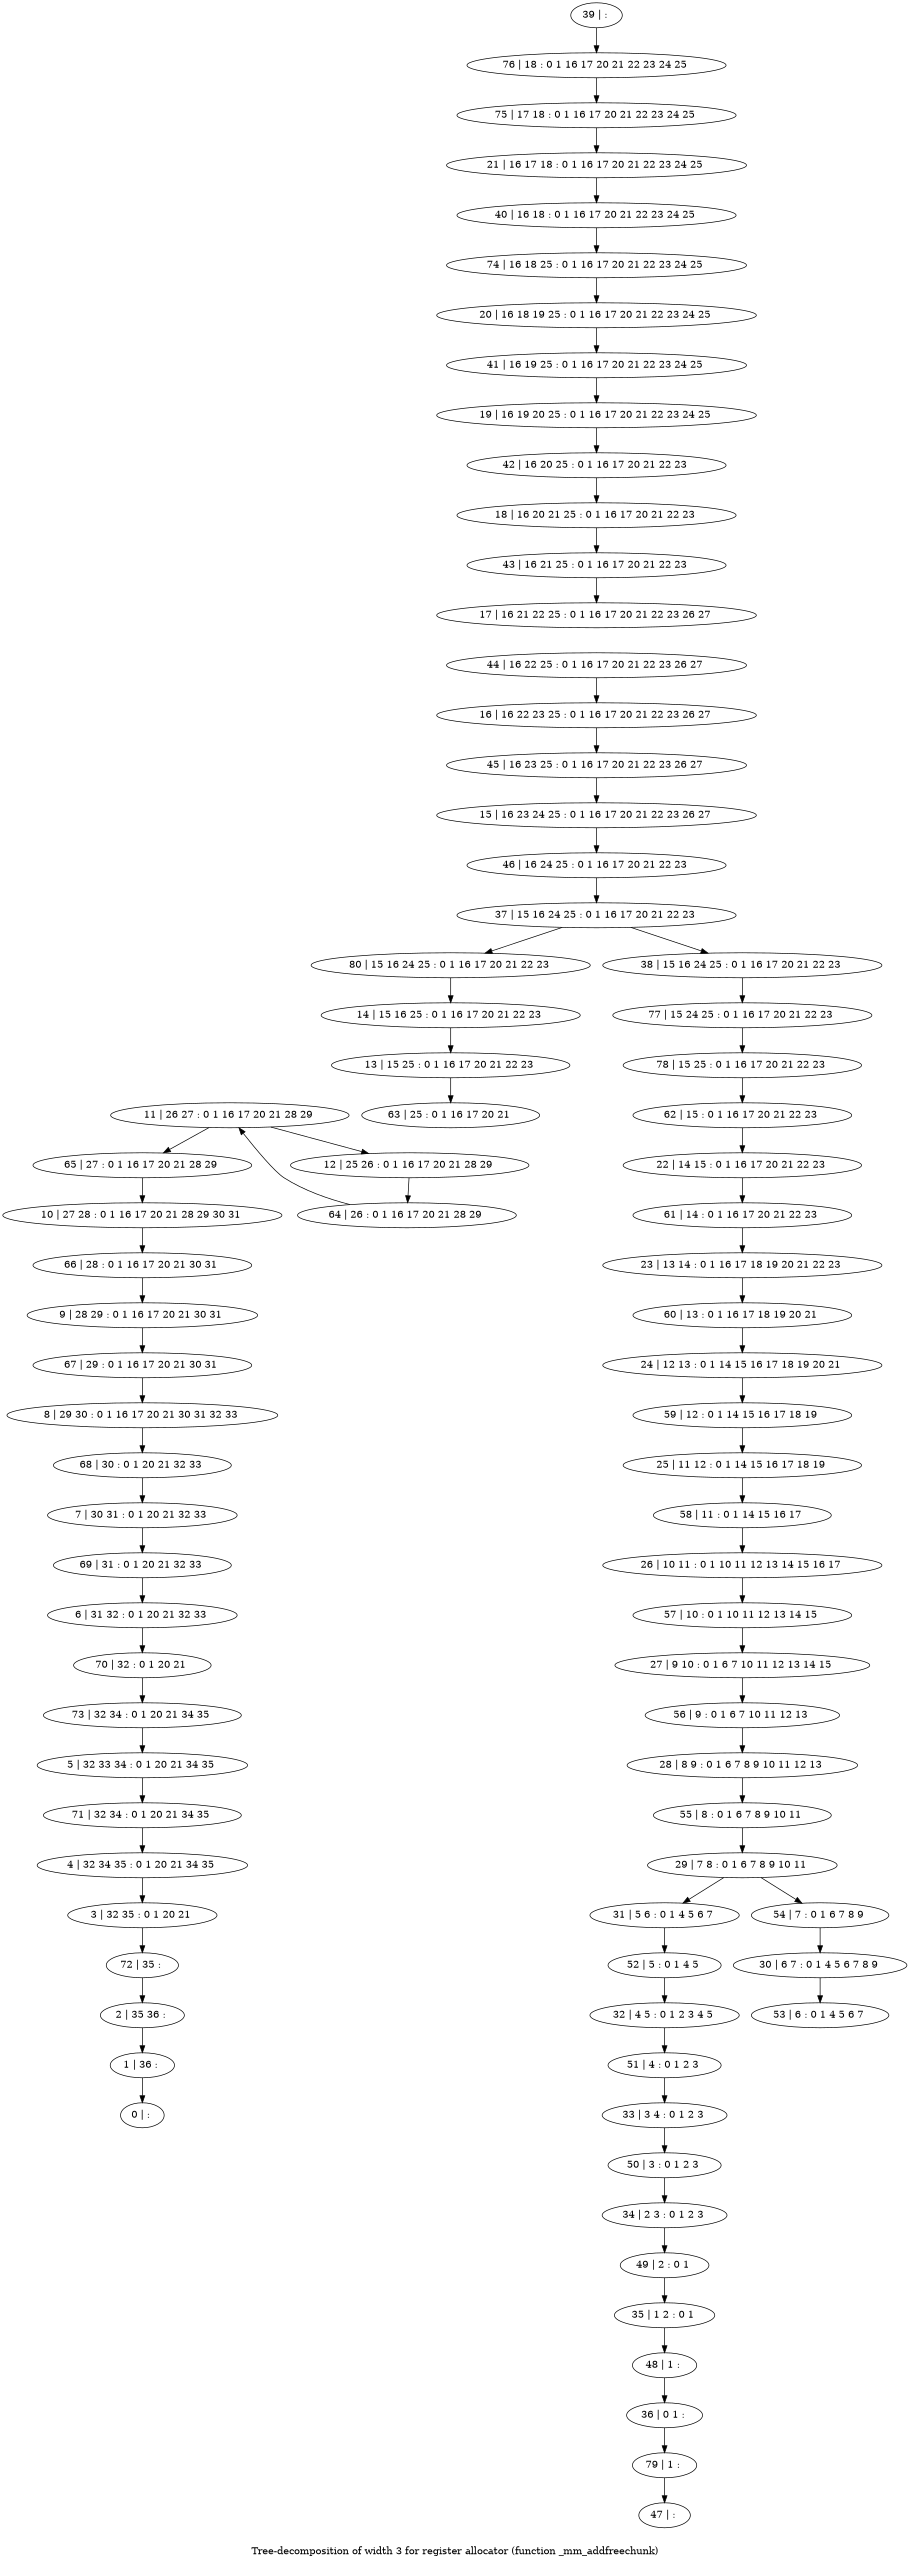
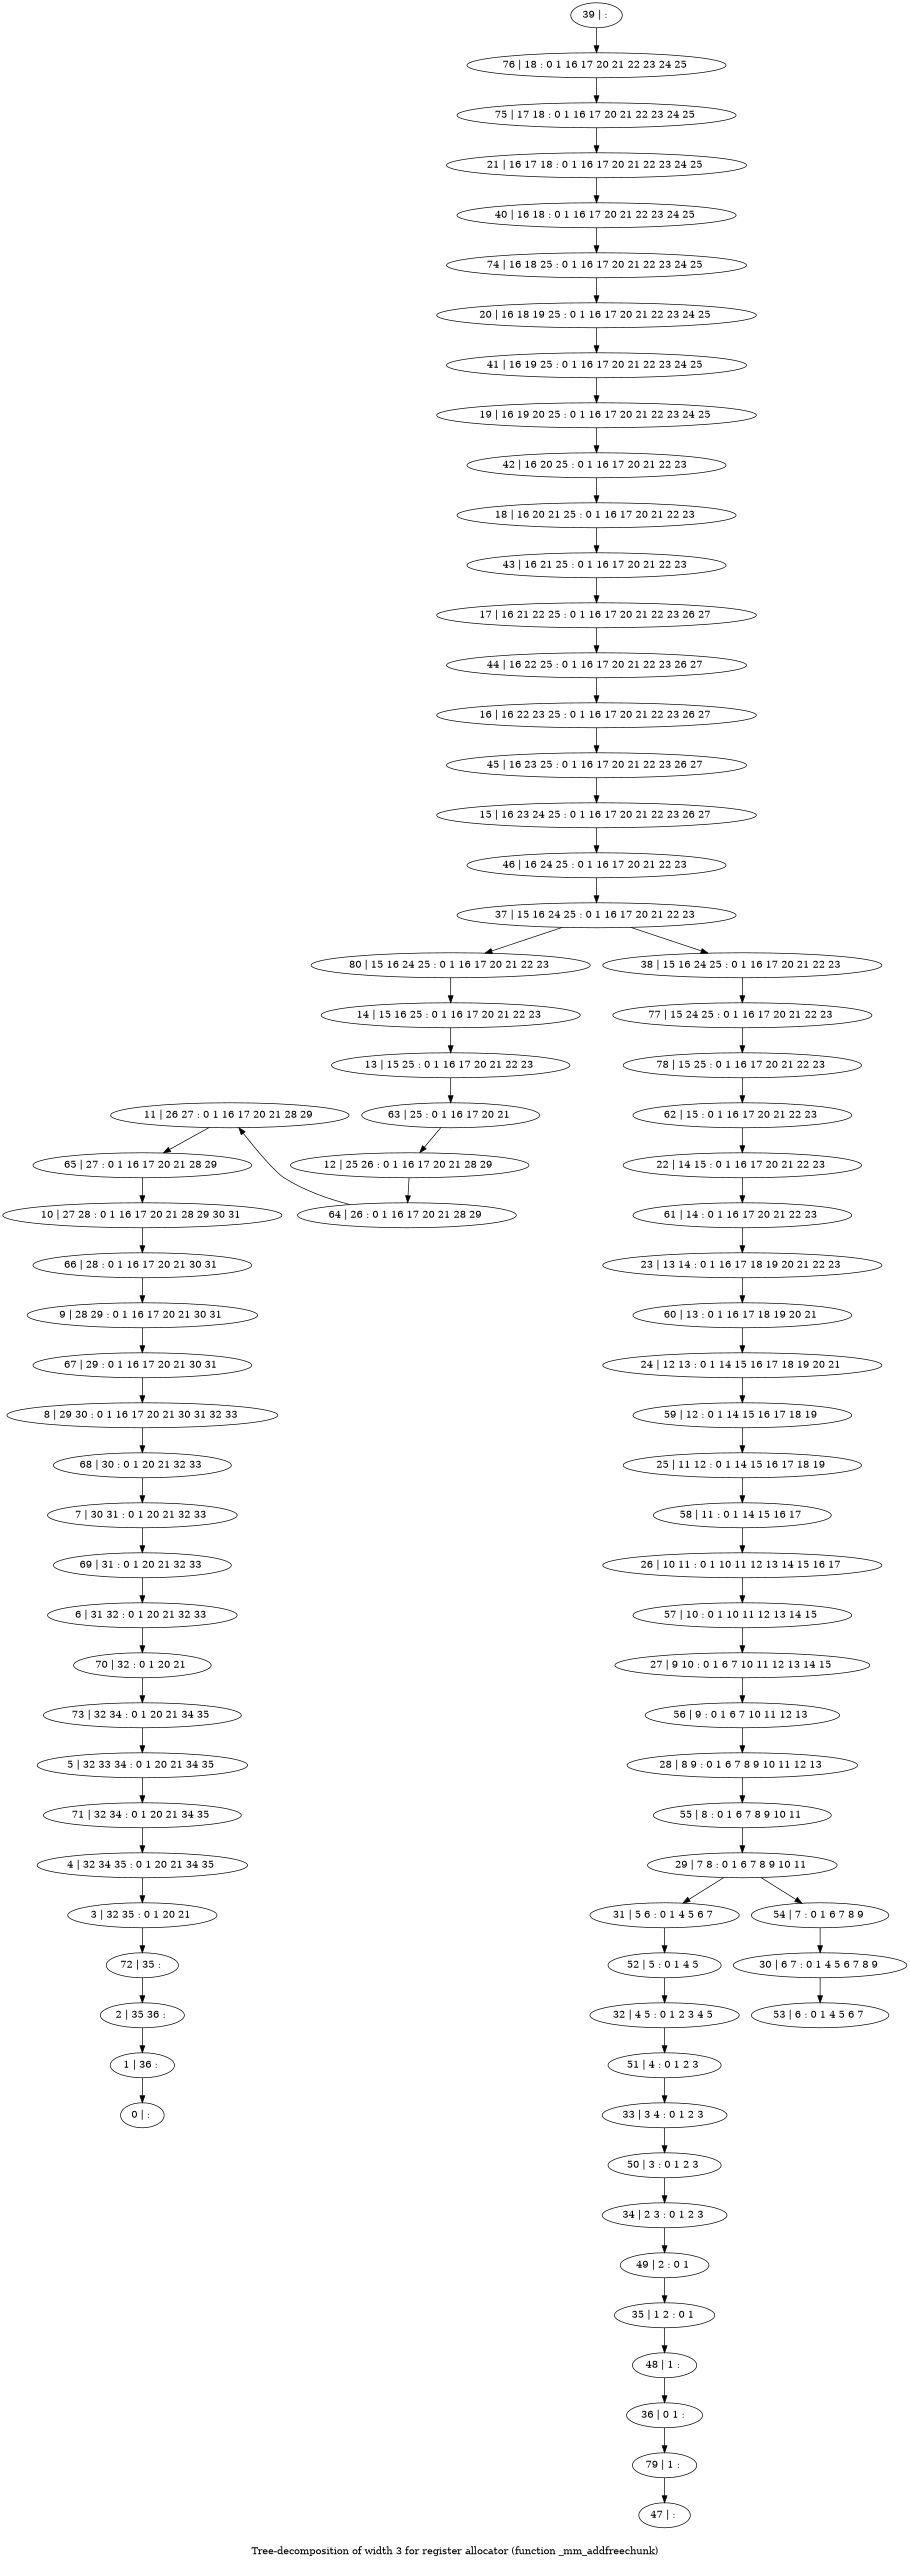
none -> (597, 637)
(316, 1139) -> (433, 1137)
